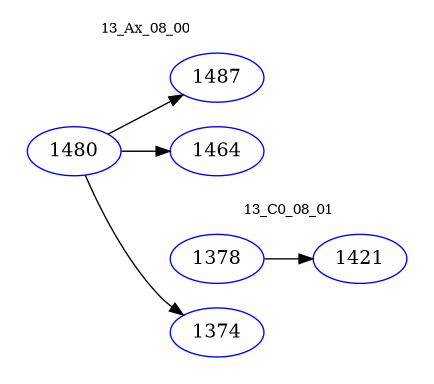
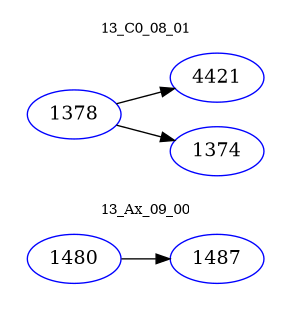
(146, 29) -> (146, 211)
(217, 151) -> none
(122, 246) -> (139, 131)
(360, 259) -> (217, 78)
